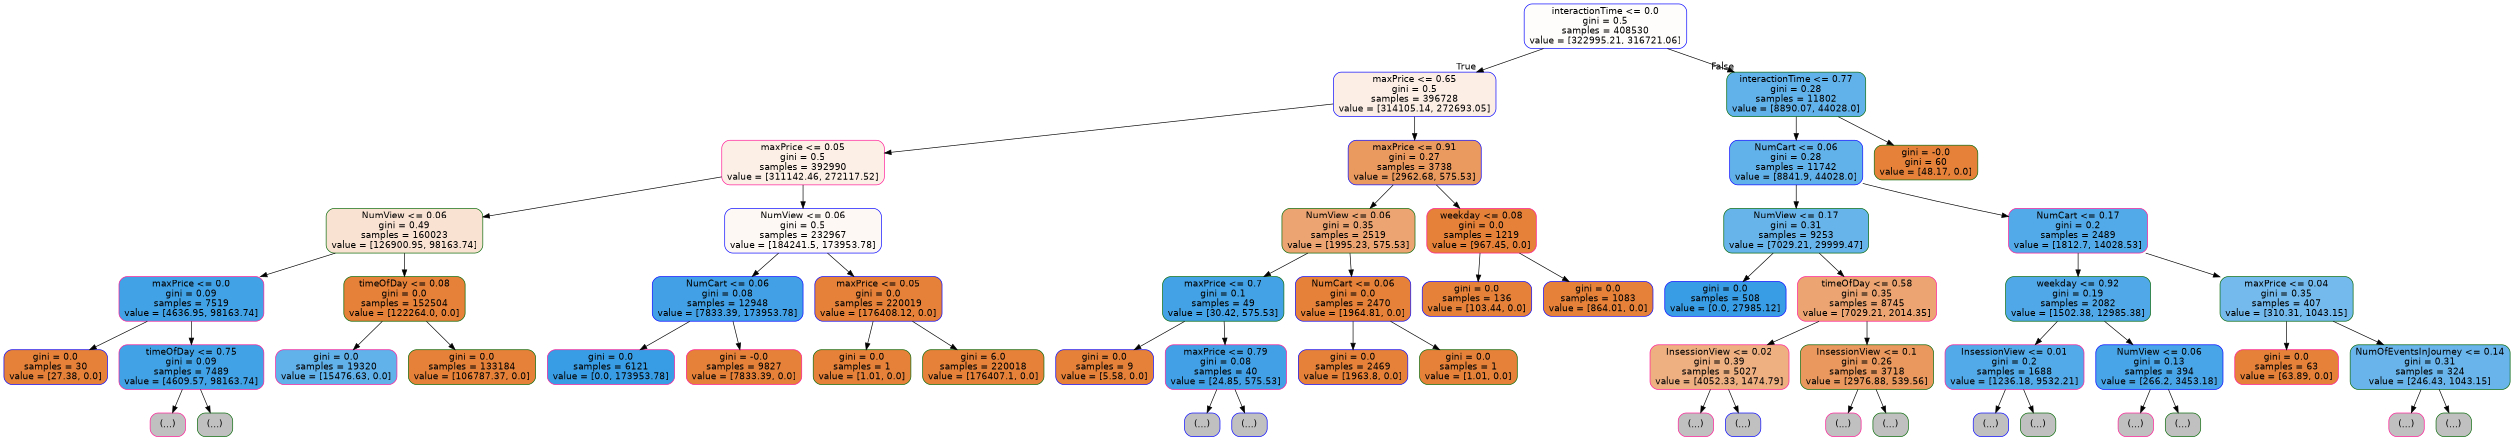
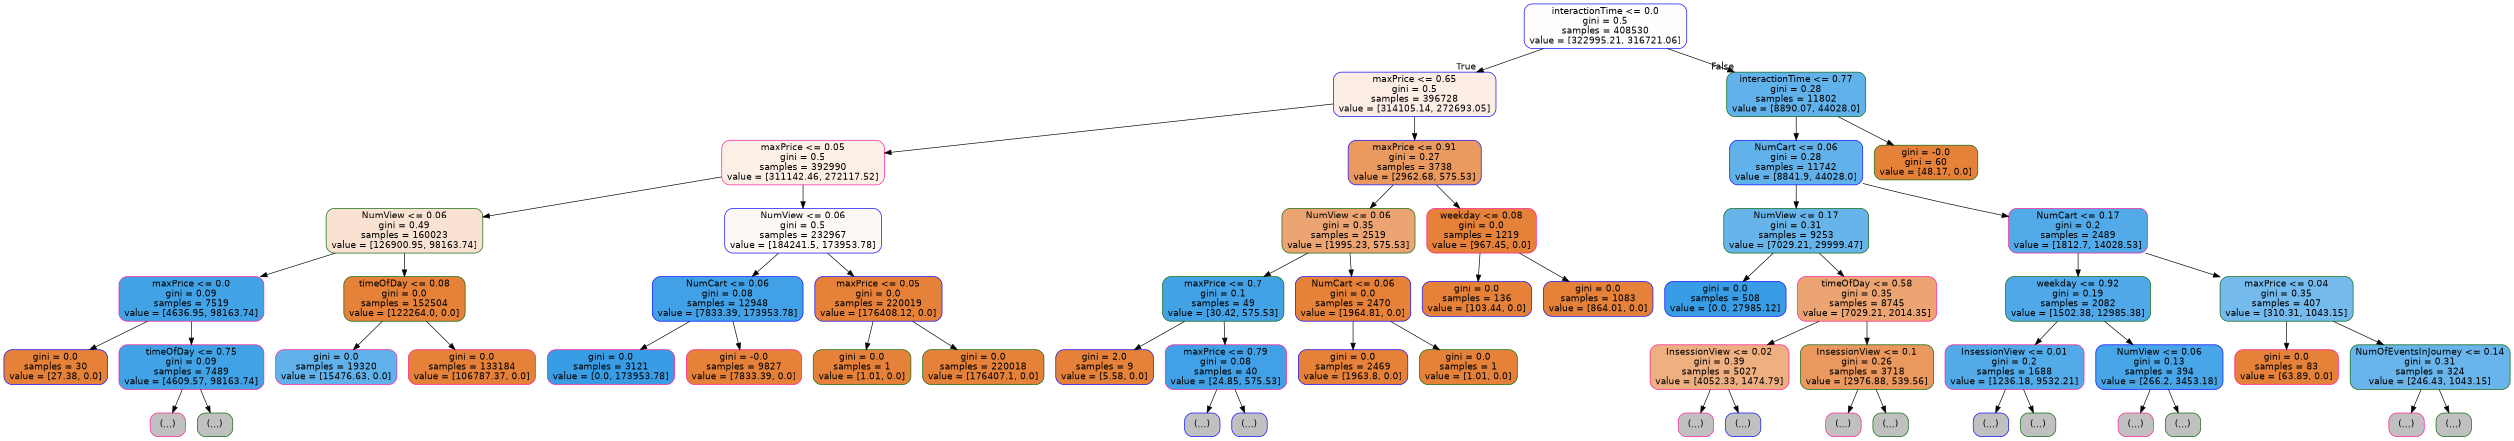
(472, 367) -> (472, 367)
(611, 367) -> (611, 367)
(983, 367) -> (983, 367)
(1105, 367) -> (1105, 367)
(2287, 367) -> (2287, 367)
